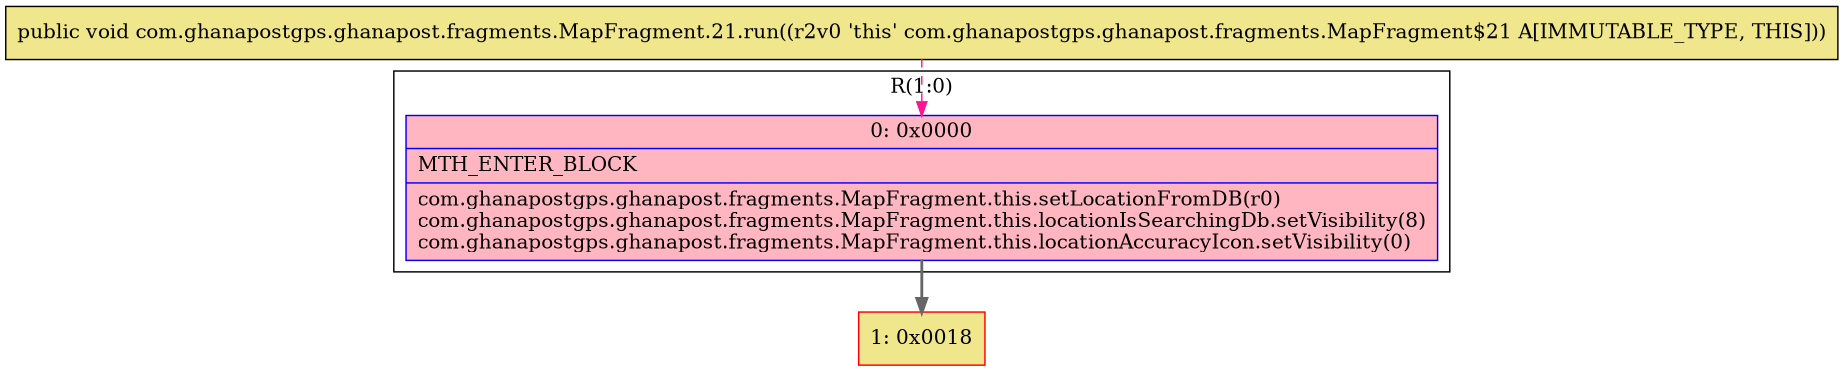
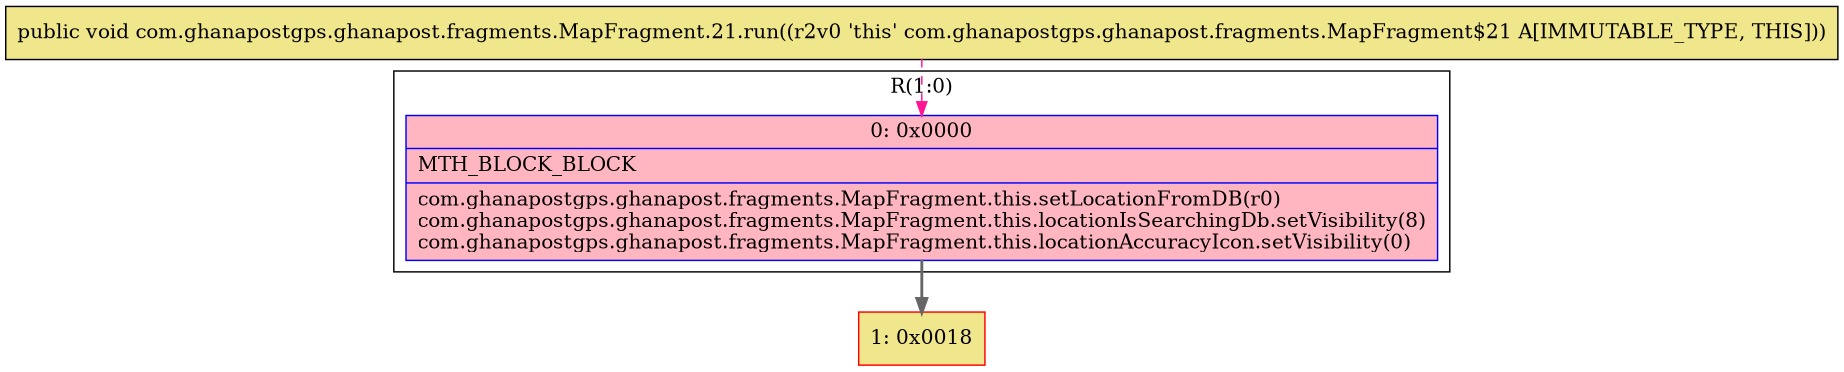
(528, 165) -> (527, 165)
